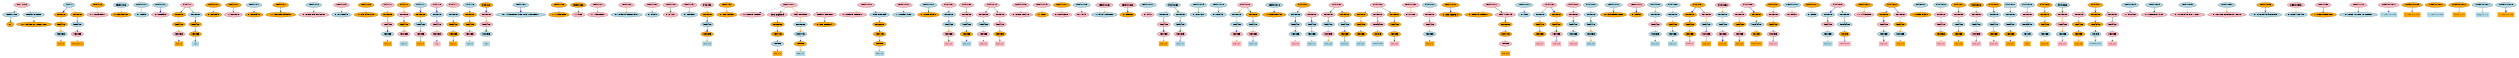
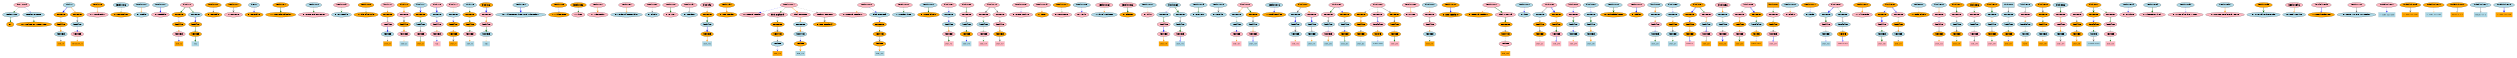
(254, 5) -> (254, 5)
(1773, 5) -> (1773, 5)
(2323, 5) -> (2321, 5)
